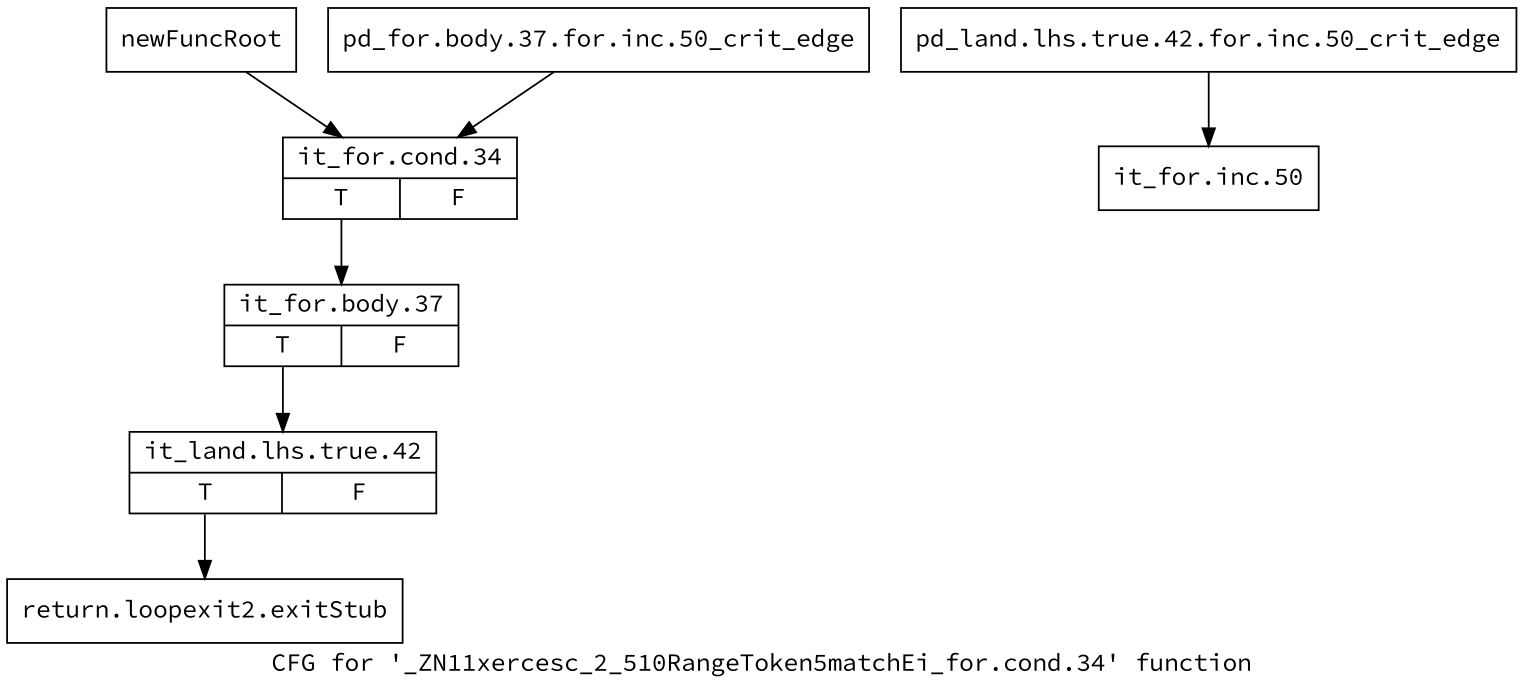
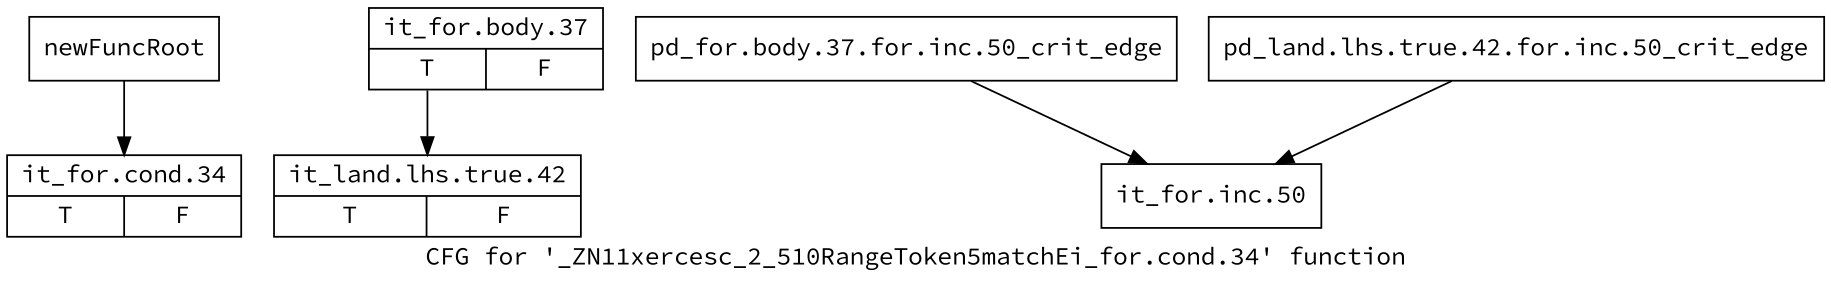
(513, 100) -> (1051, 119)
(341, 243) -> none
(205, 611) -> none
